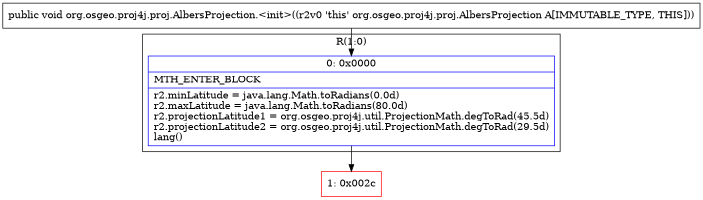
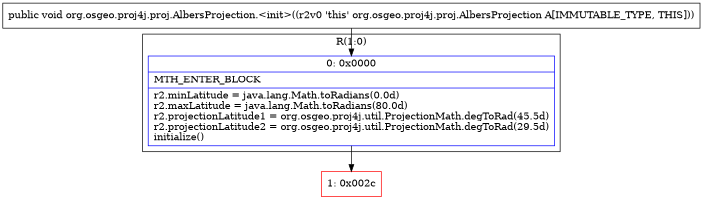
(168, 137) -> (179, 137)
